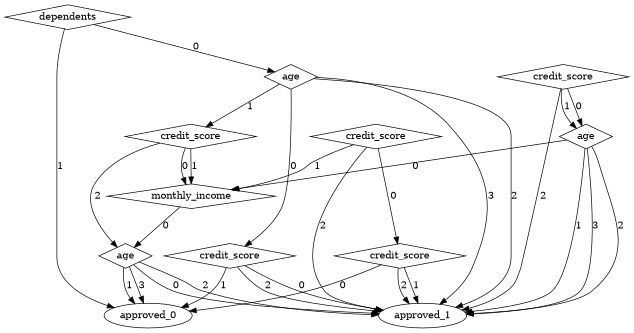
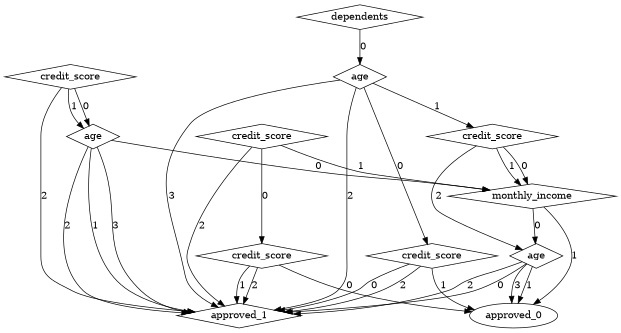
(57, 180) -> (572, 256)
(423, 316) -> (239, 316)
